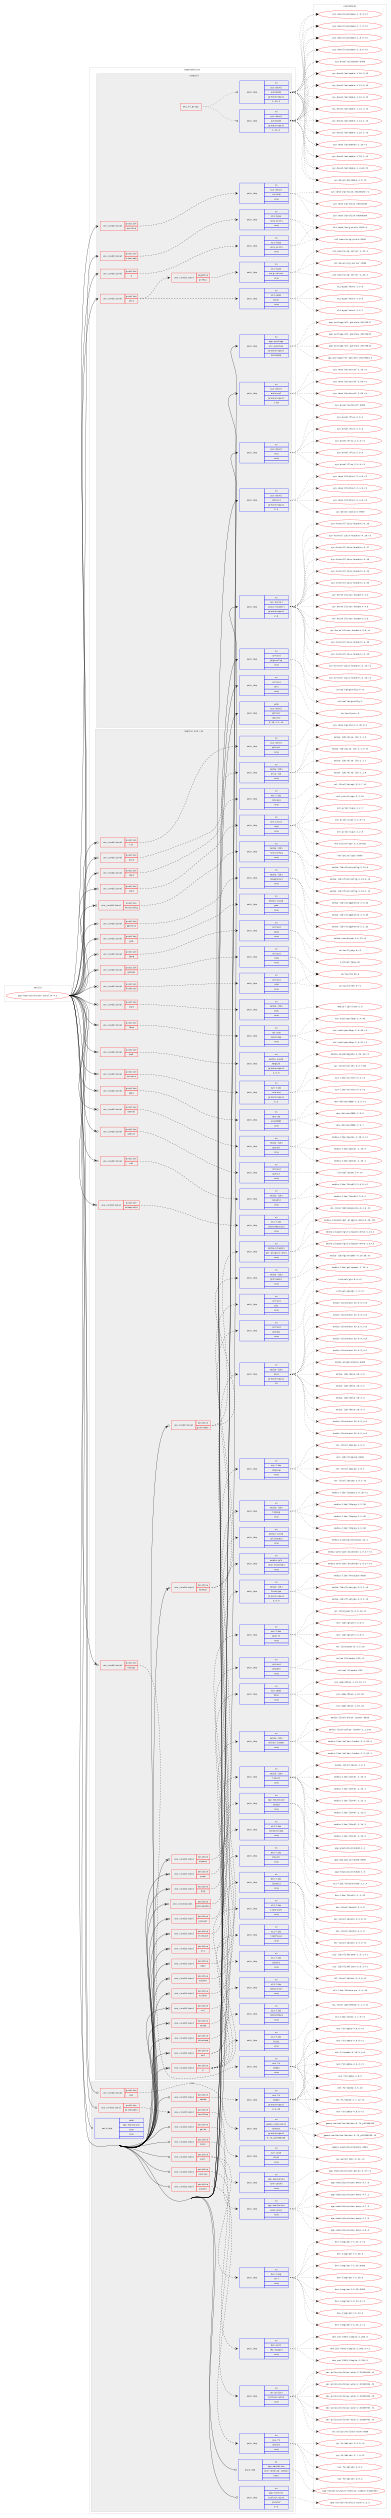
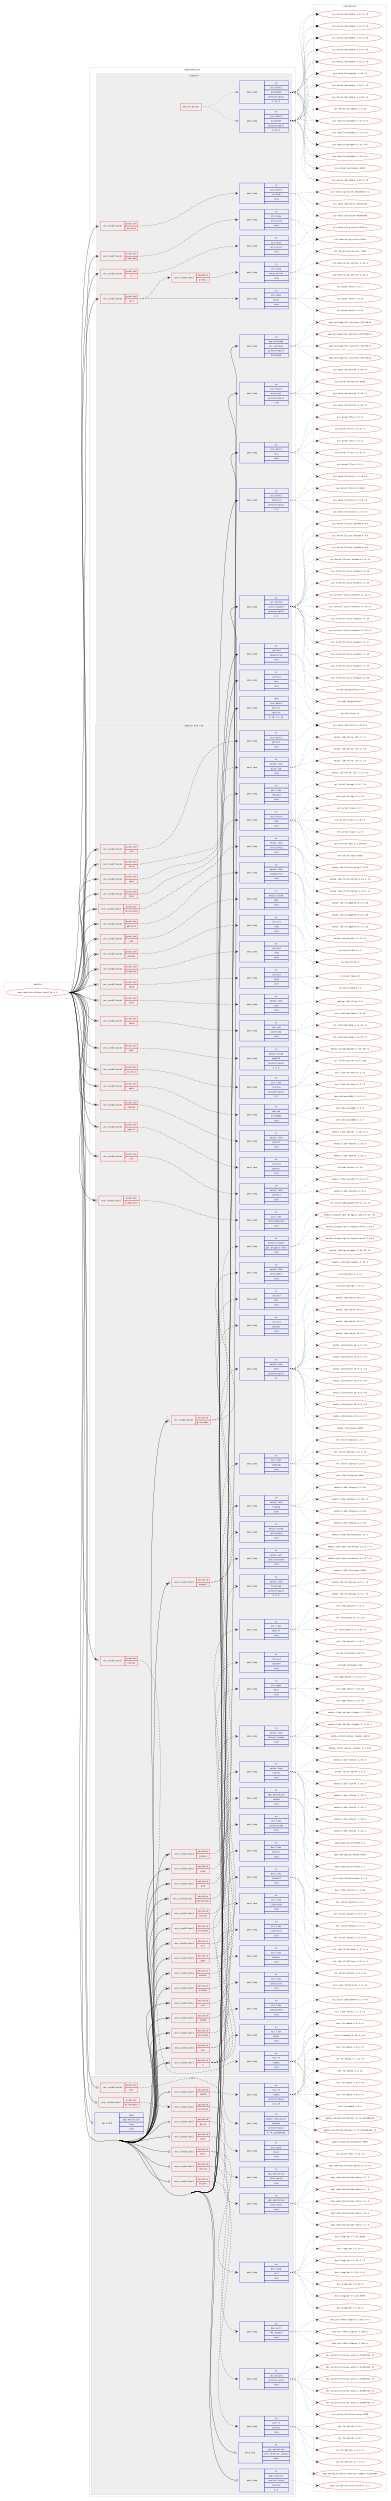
(350, 1362) -> (350, 1428)
(350, 2301) -> none
